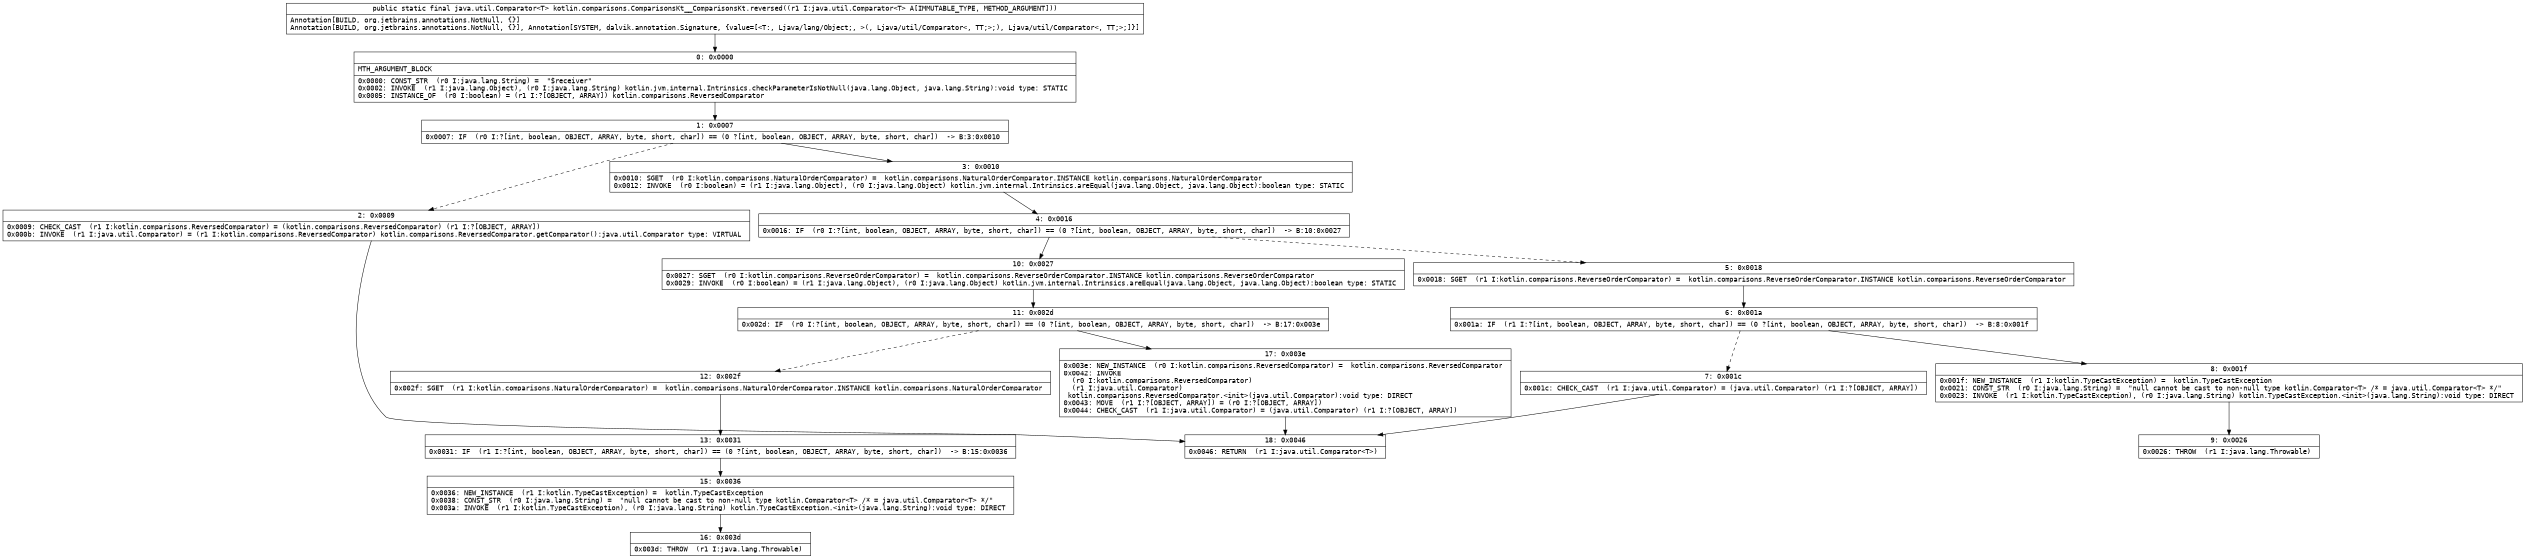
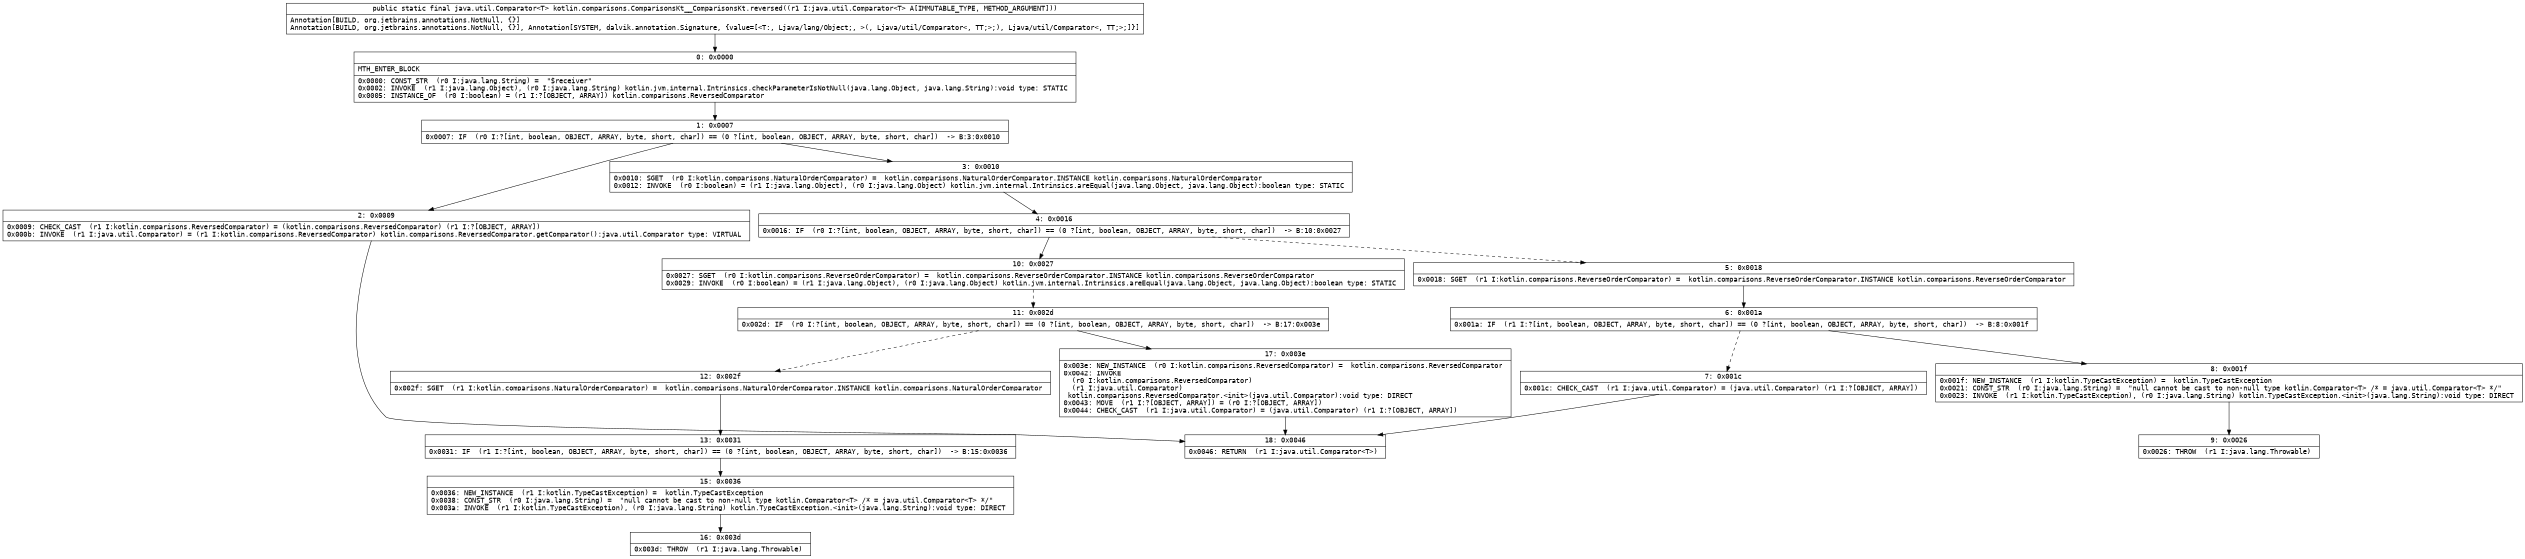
(395, 69) -> (389, 69)
(553, 176) -> (553, 176)
(1033, 296) -> (1033, 296)
